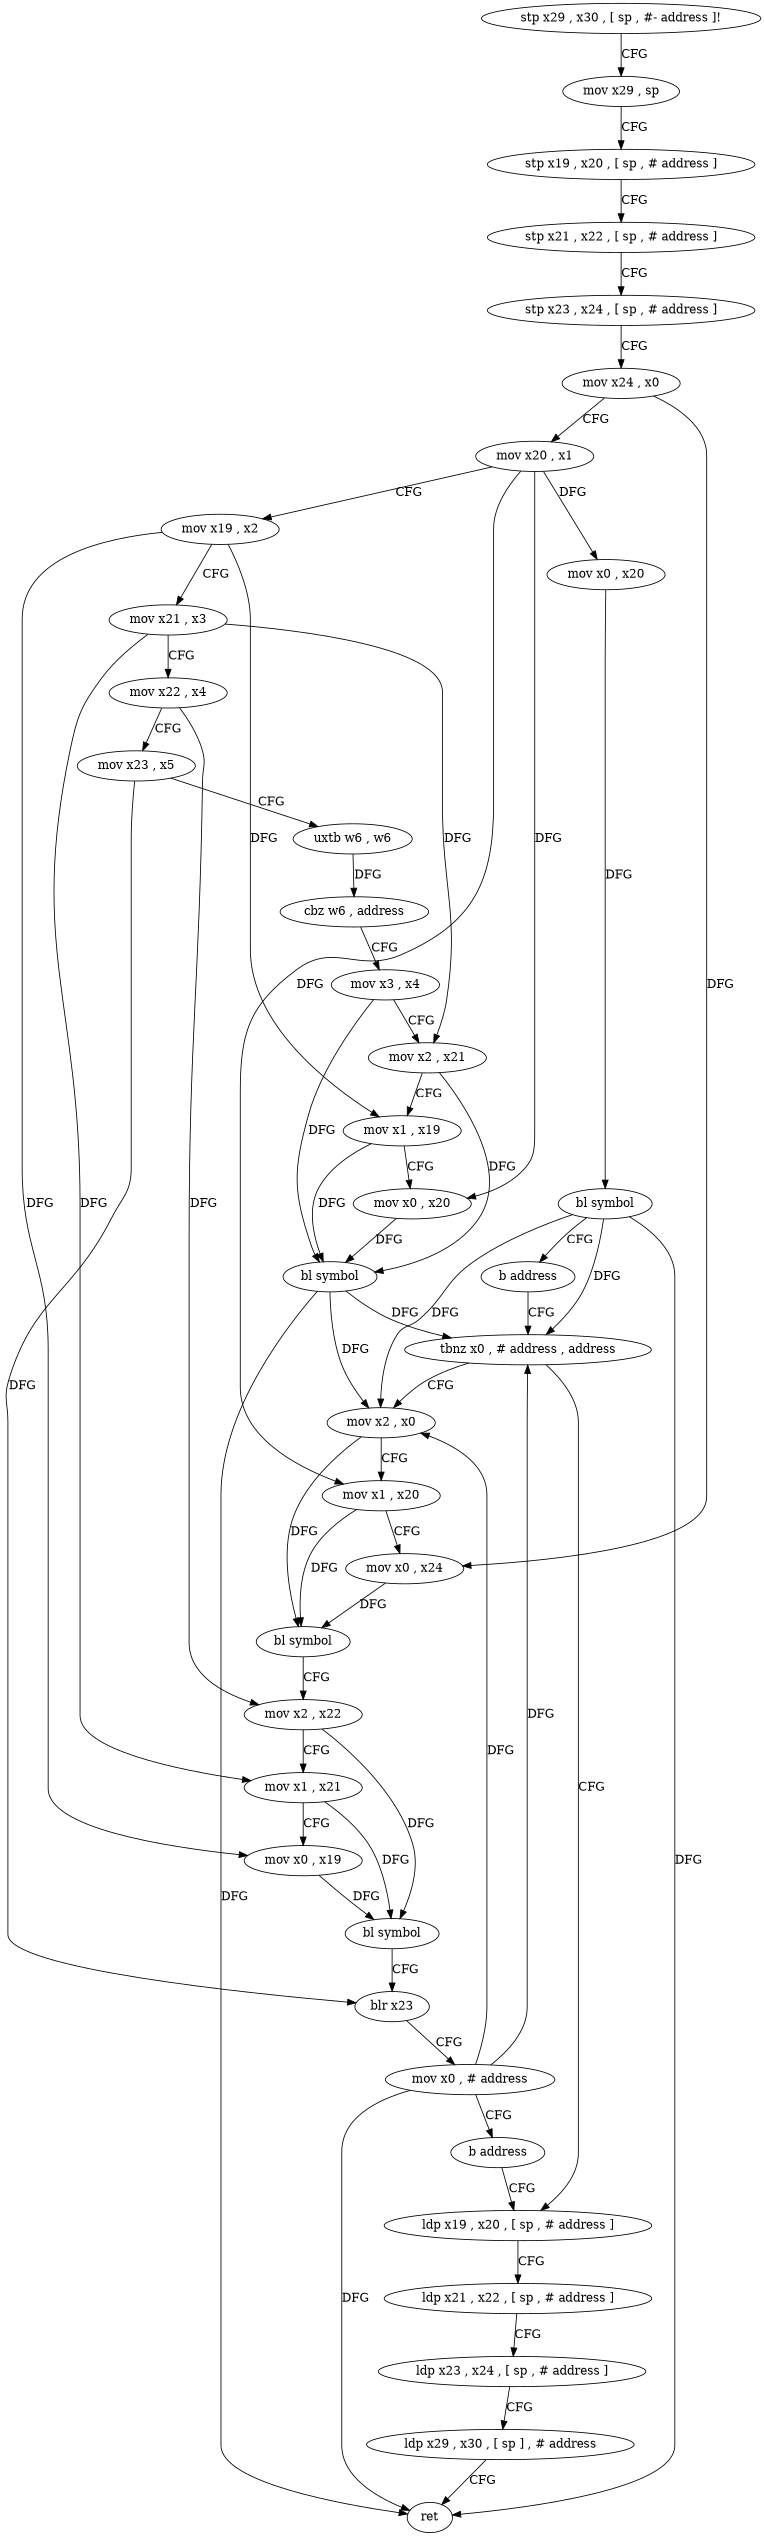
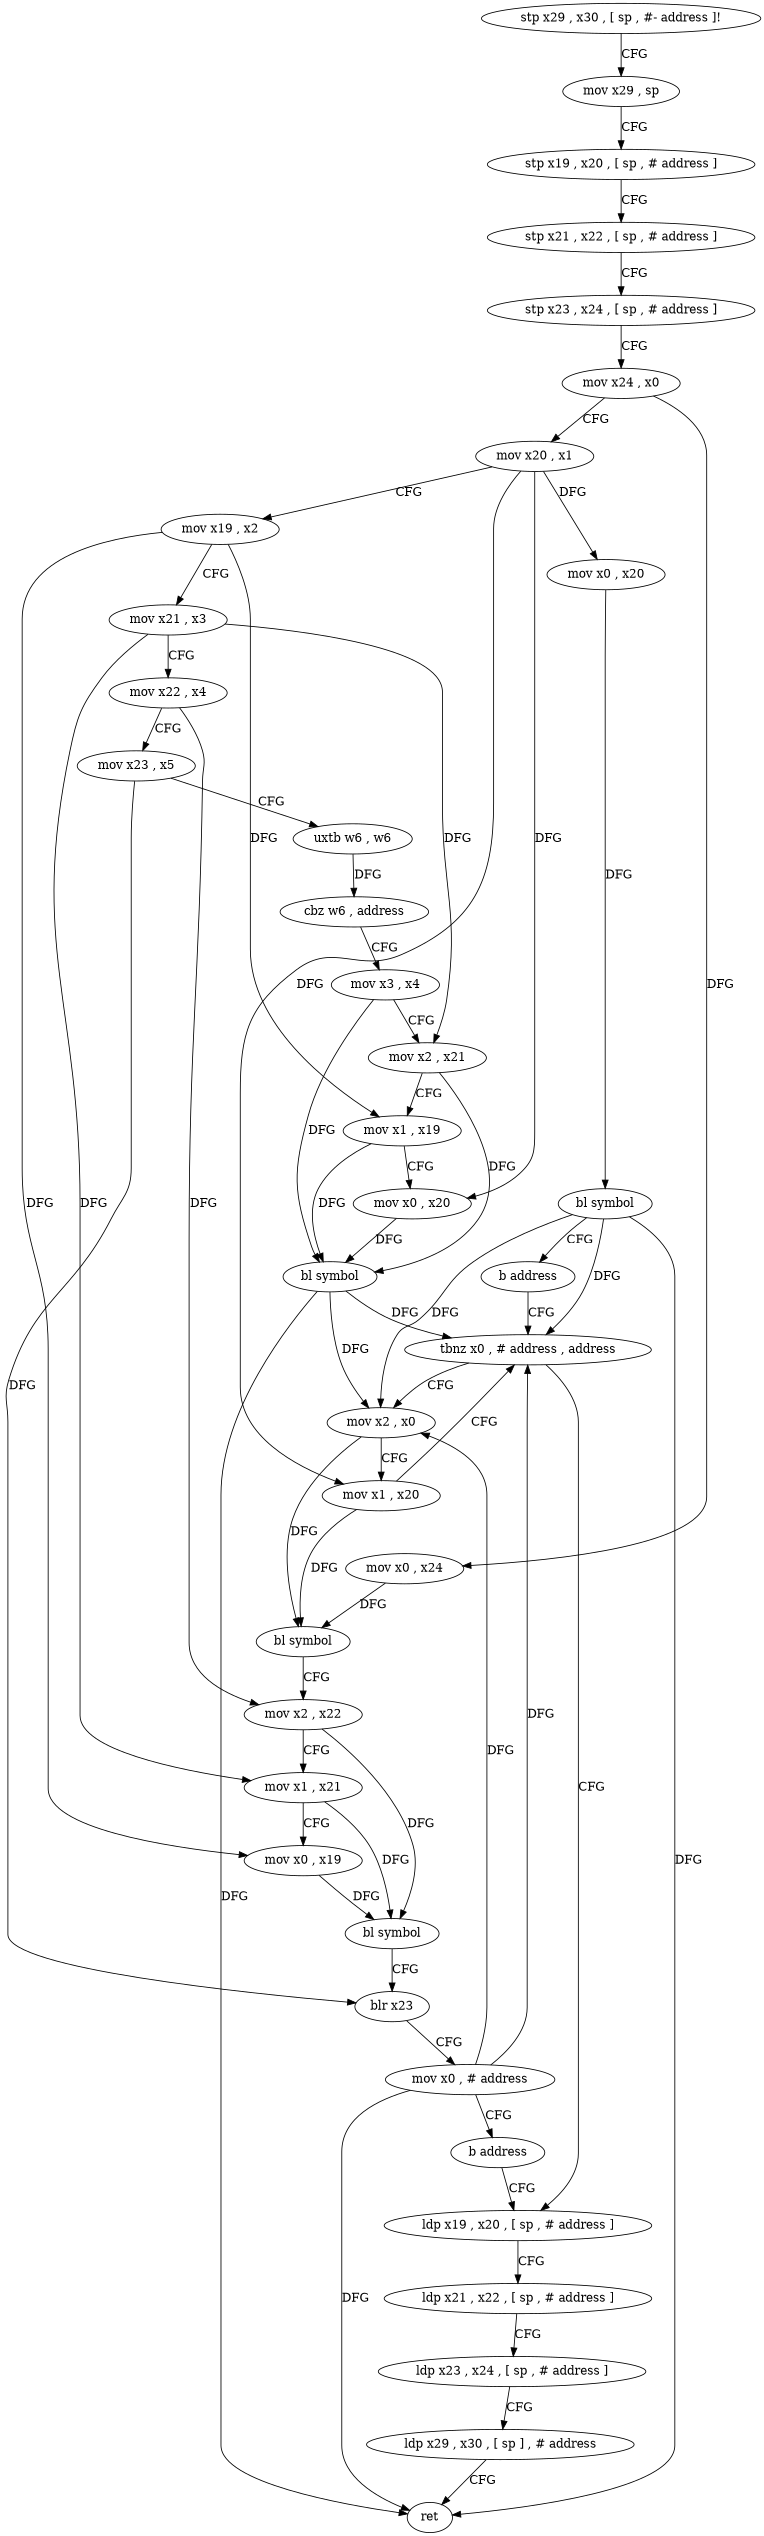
(392, 1528) -> (453, 1427)
